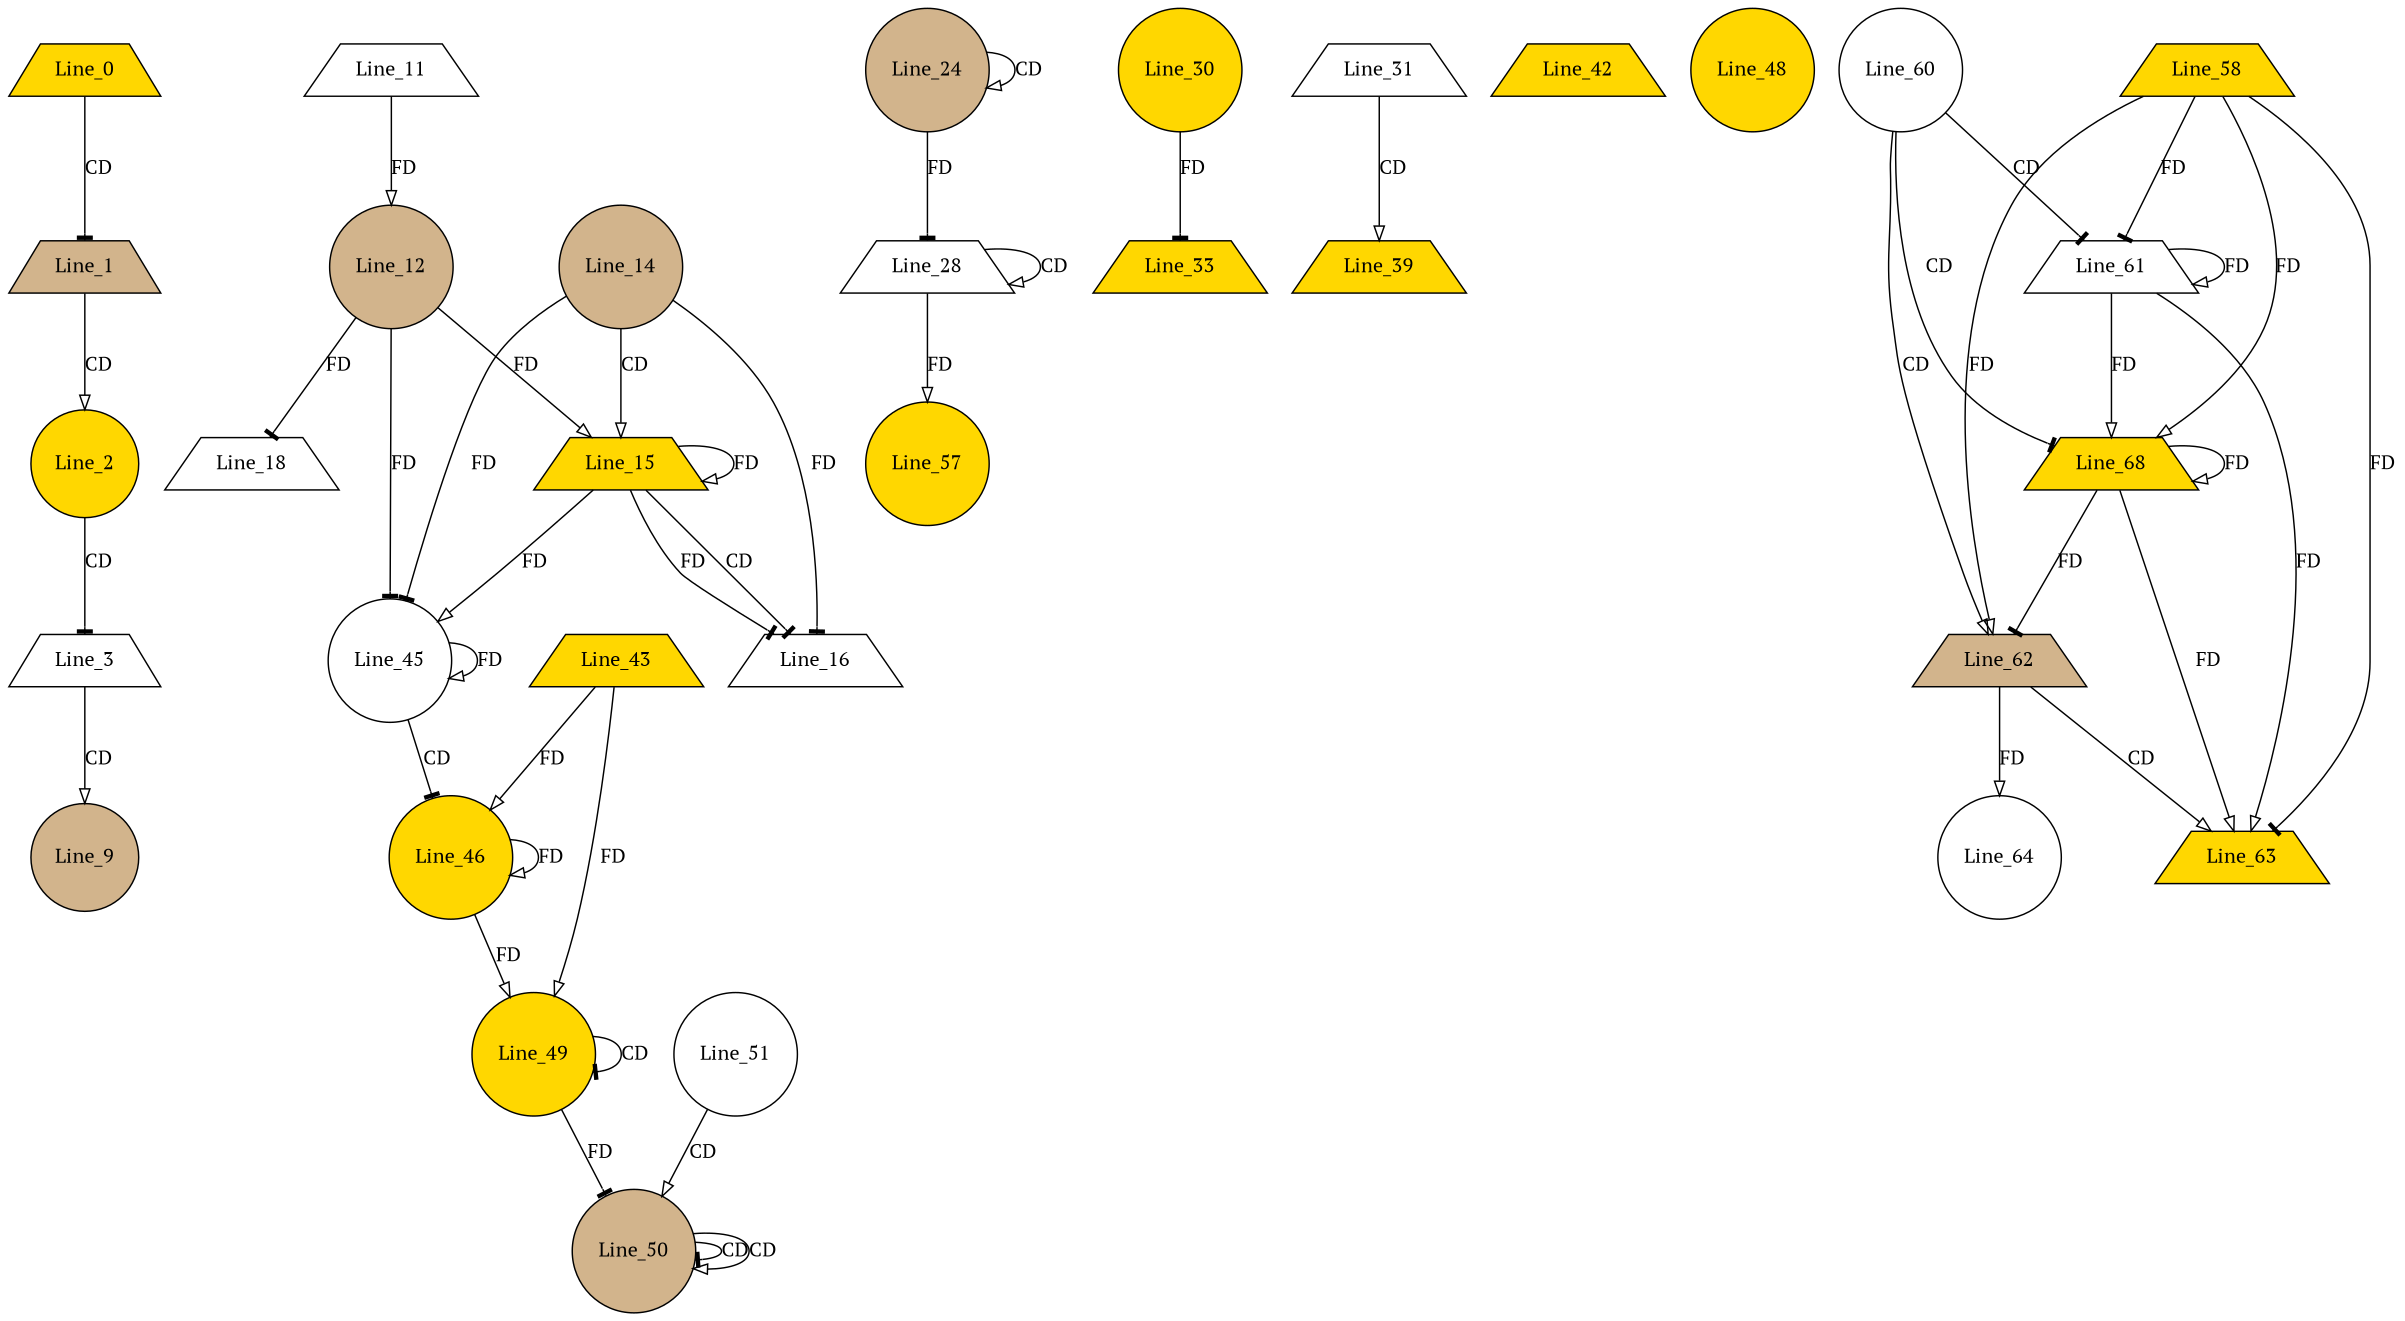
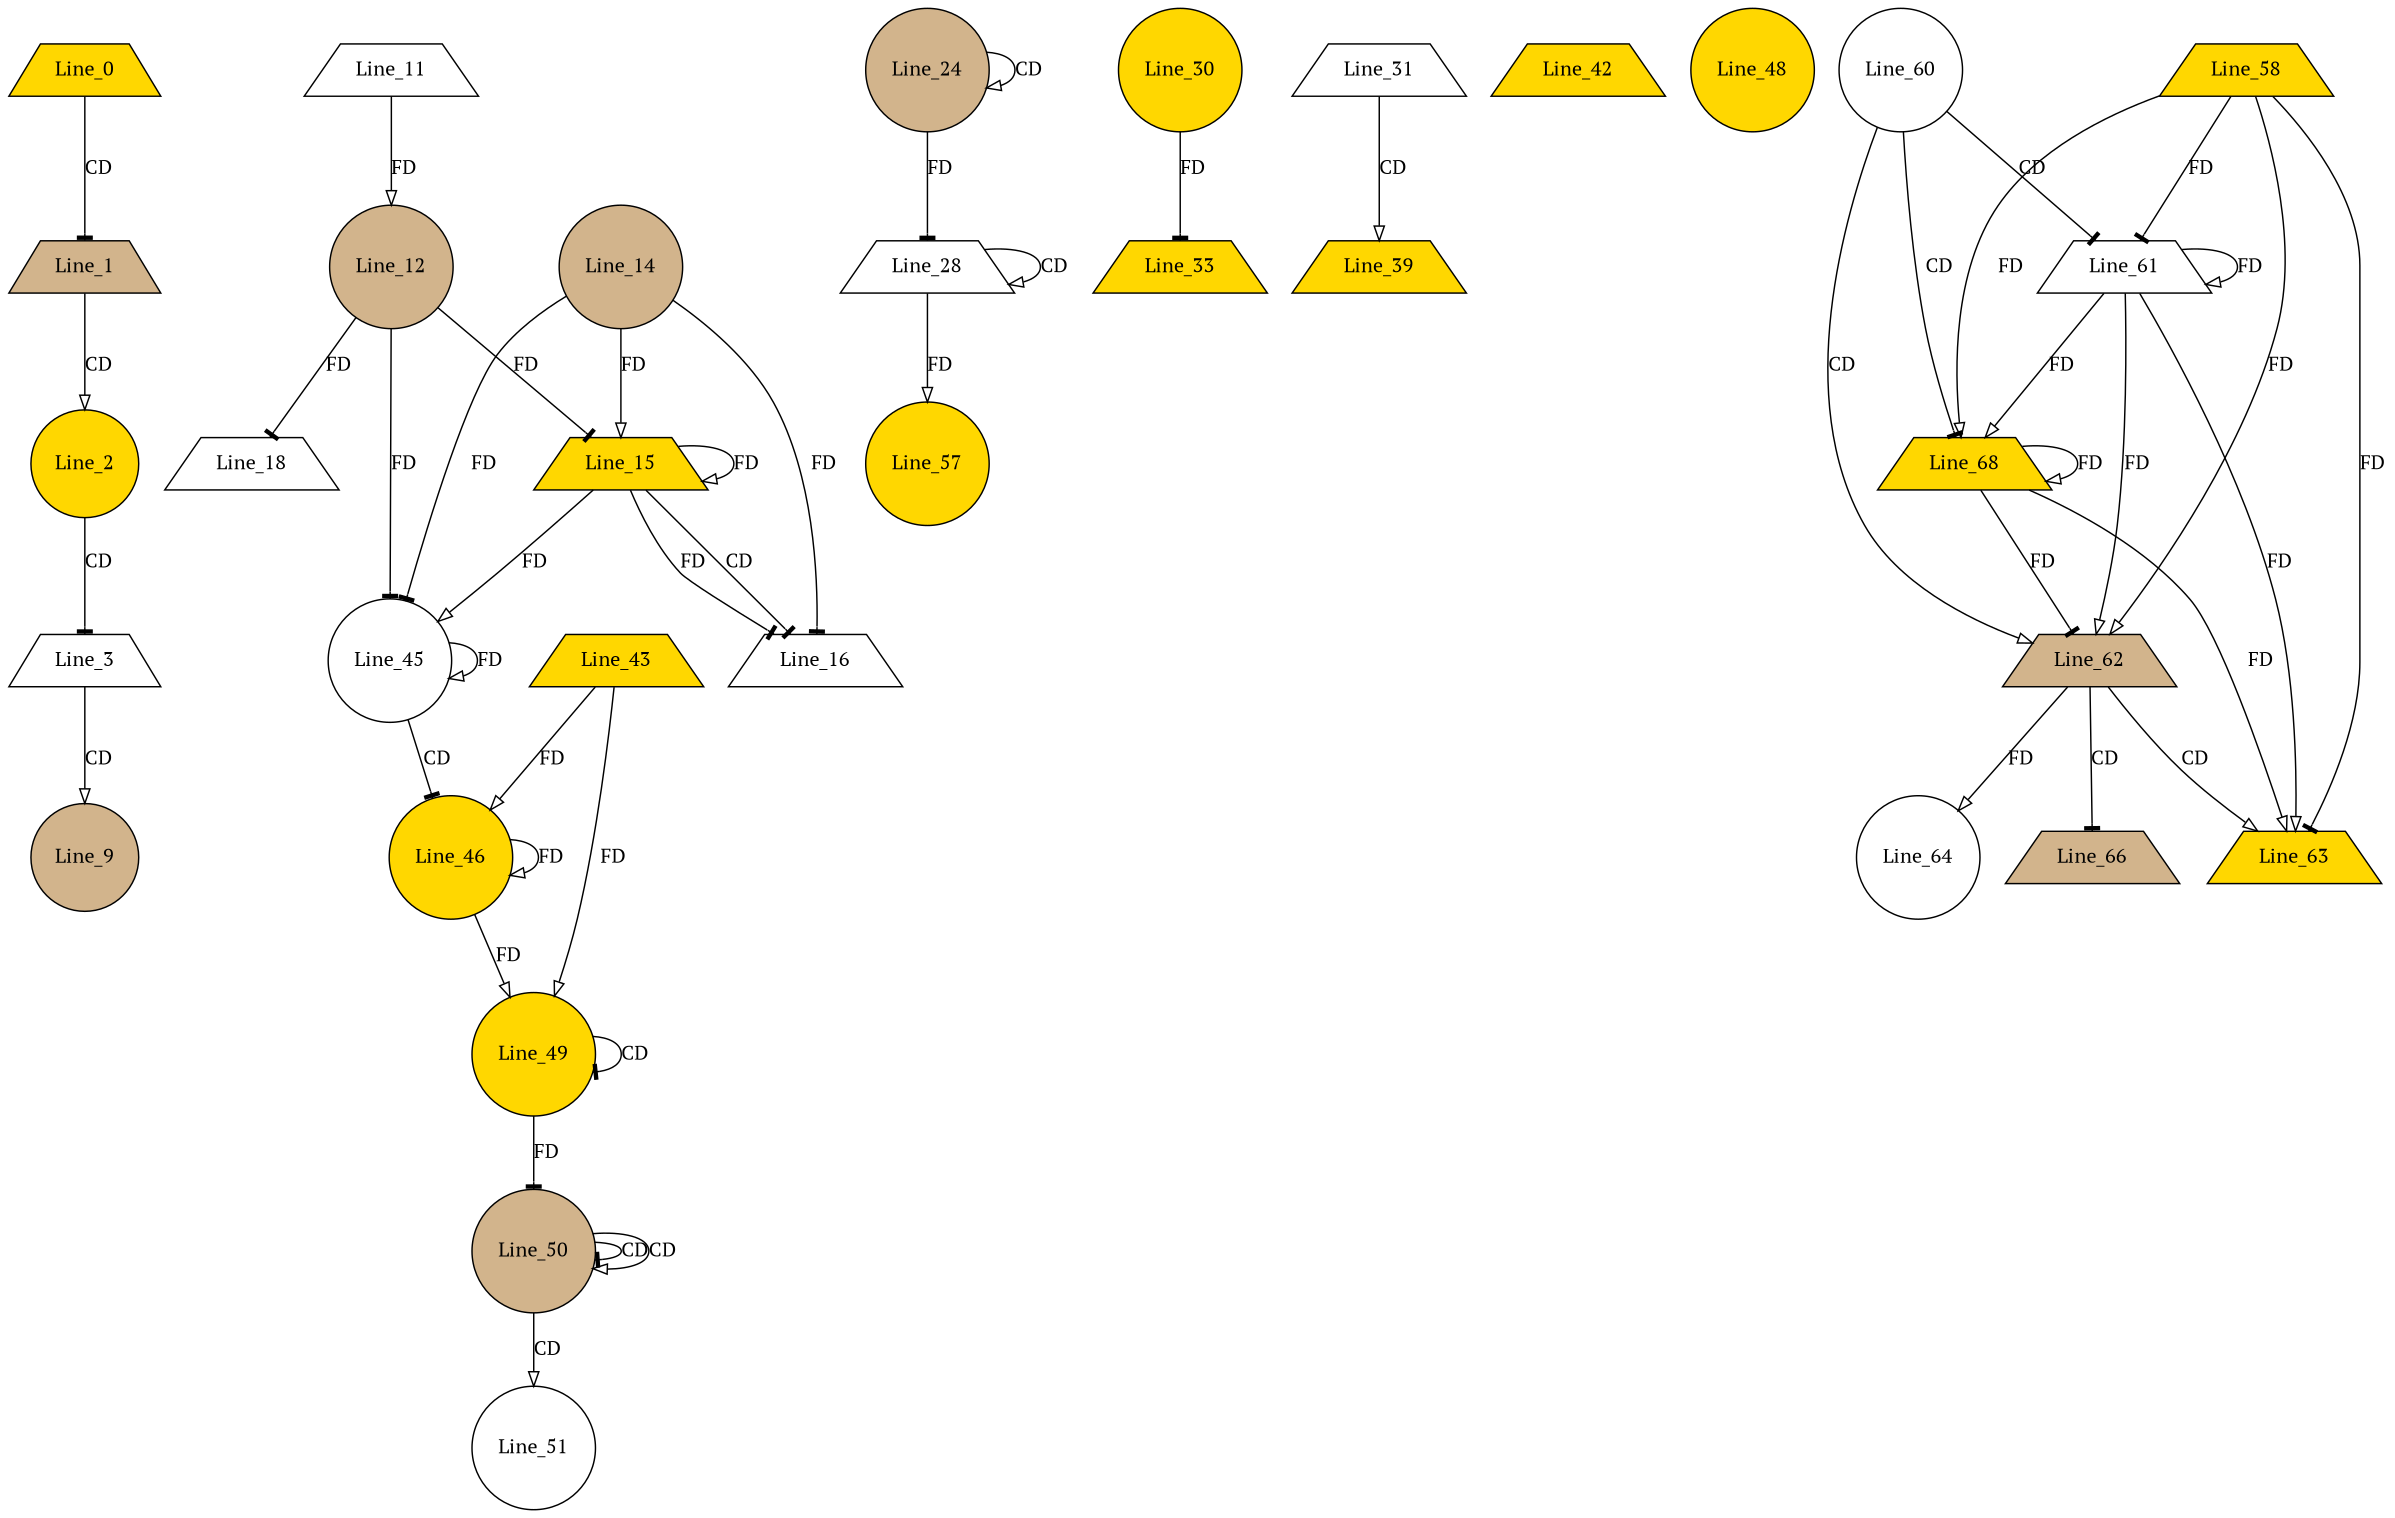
(635, 365) -> (634, 365)
(509, 368) -> (512, 370)
none -> (2123, 457)
none -> (2093, 857)
(688, 1146) -> (534, 1342)
